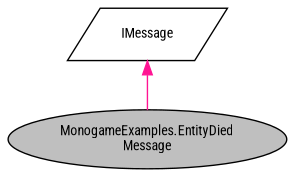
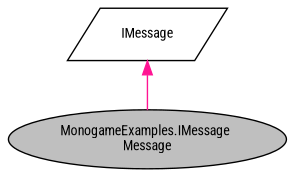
(147, 139) -> (147, 139)
